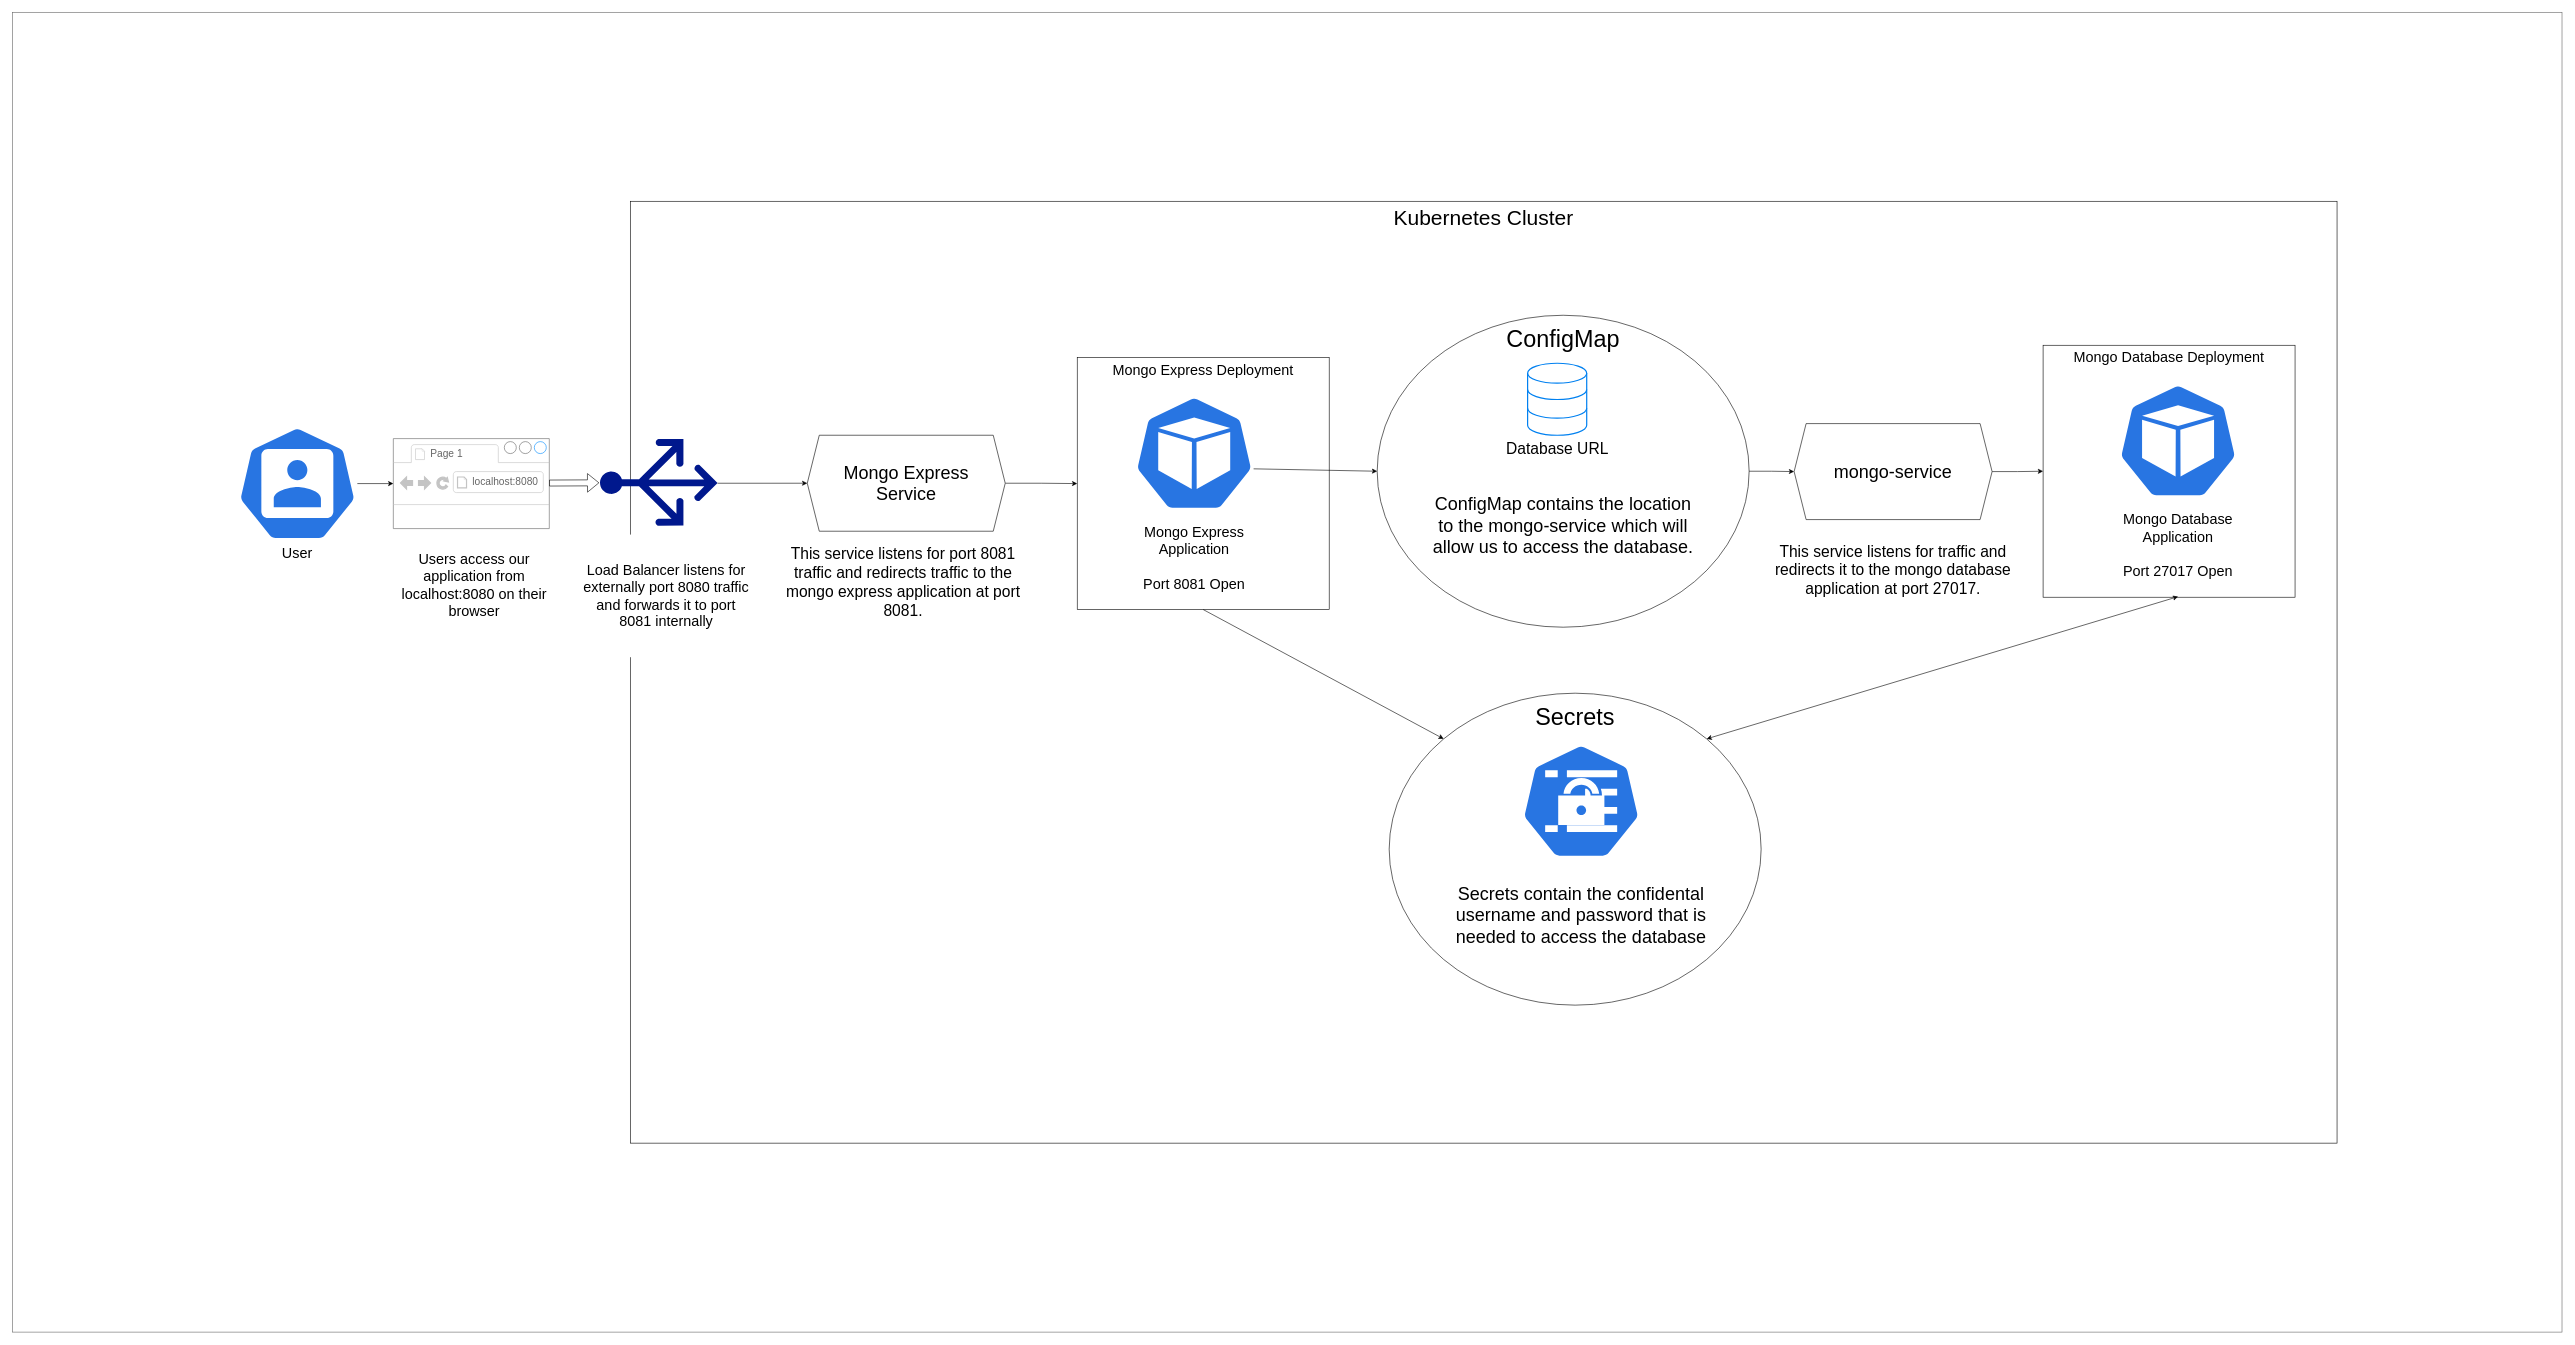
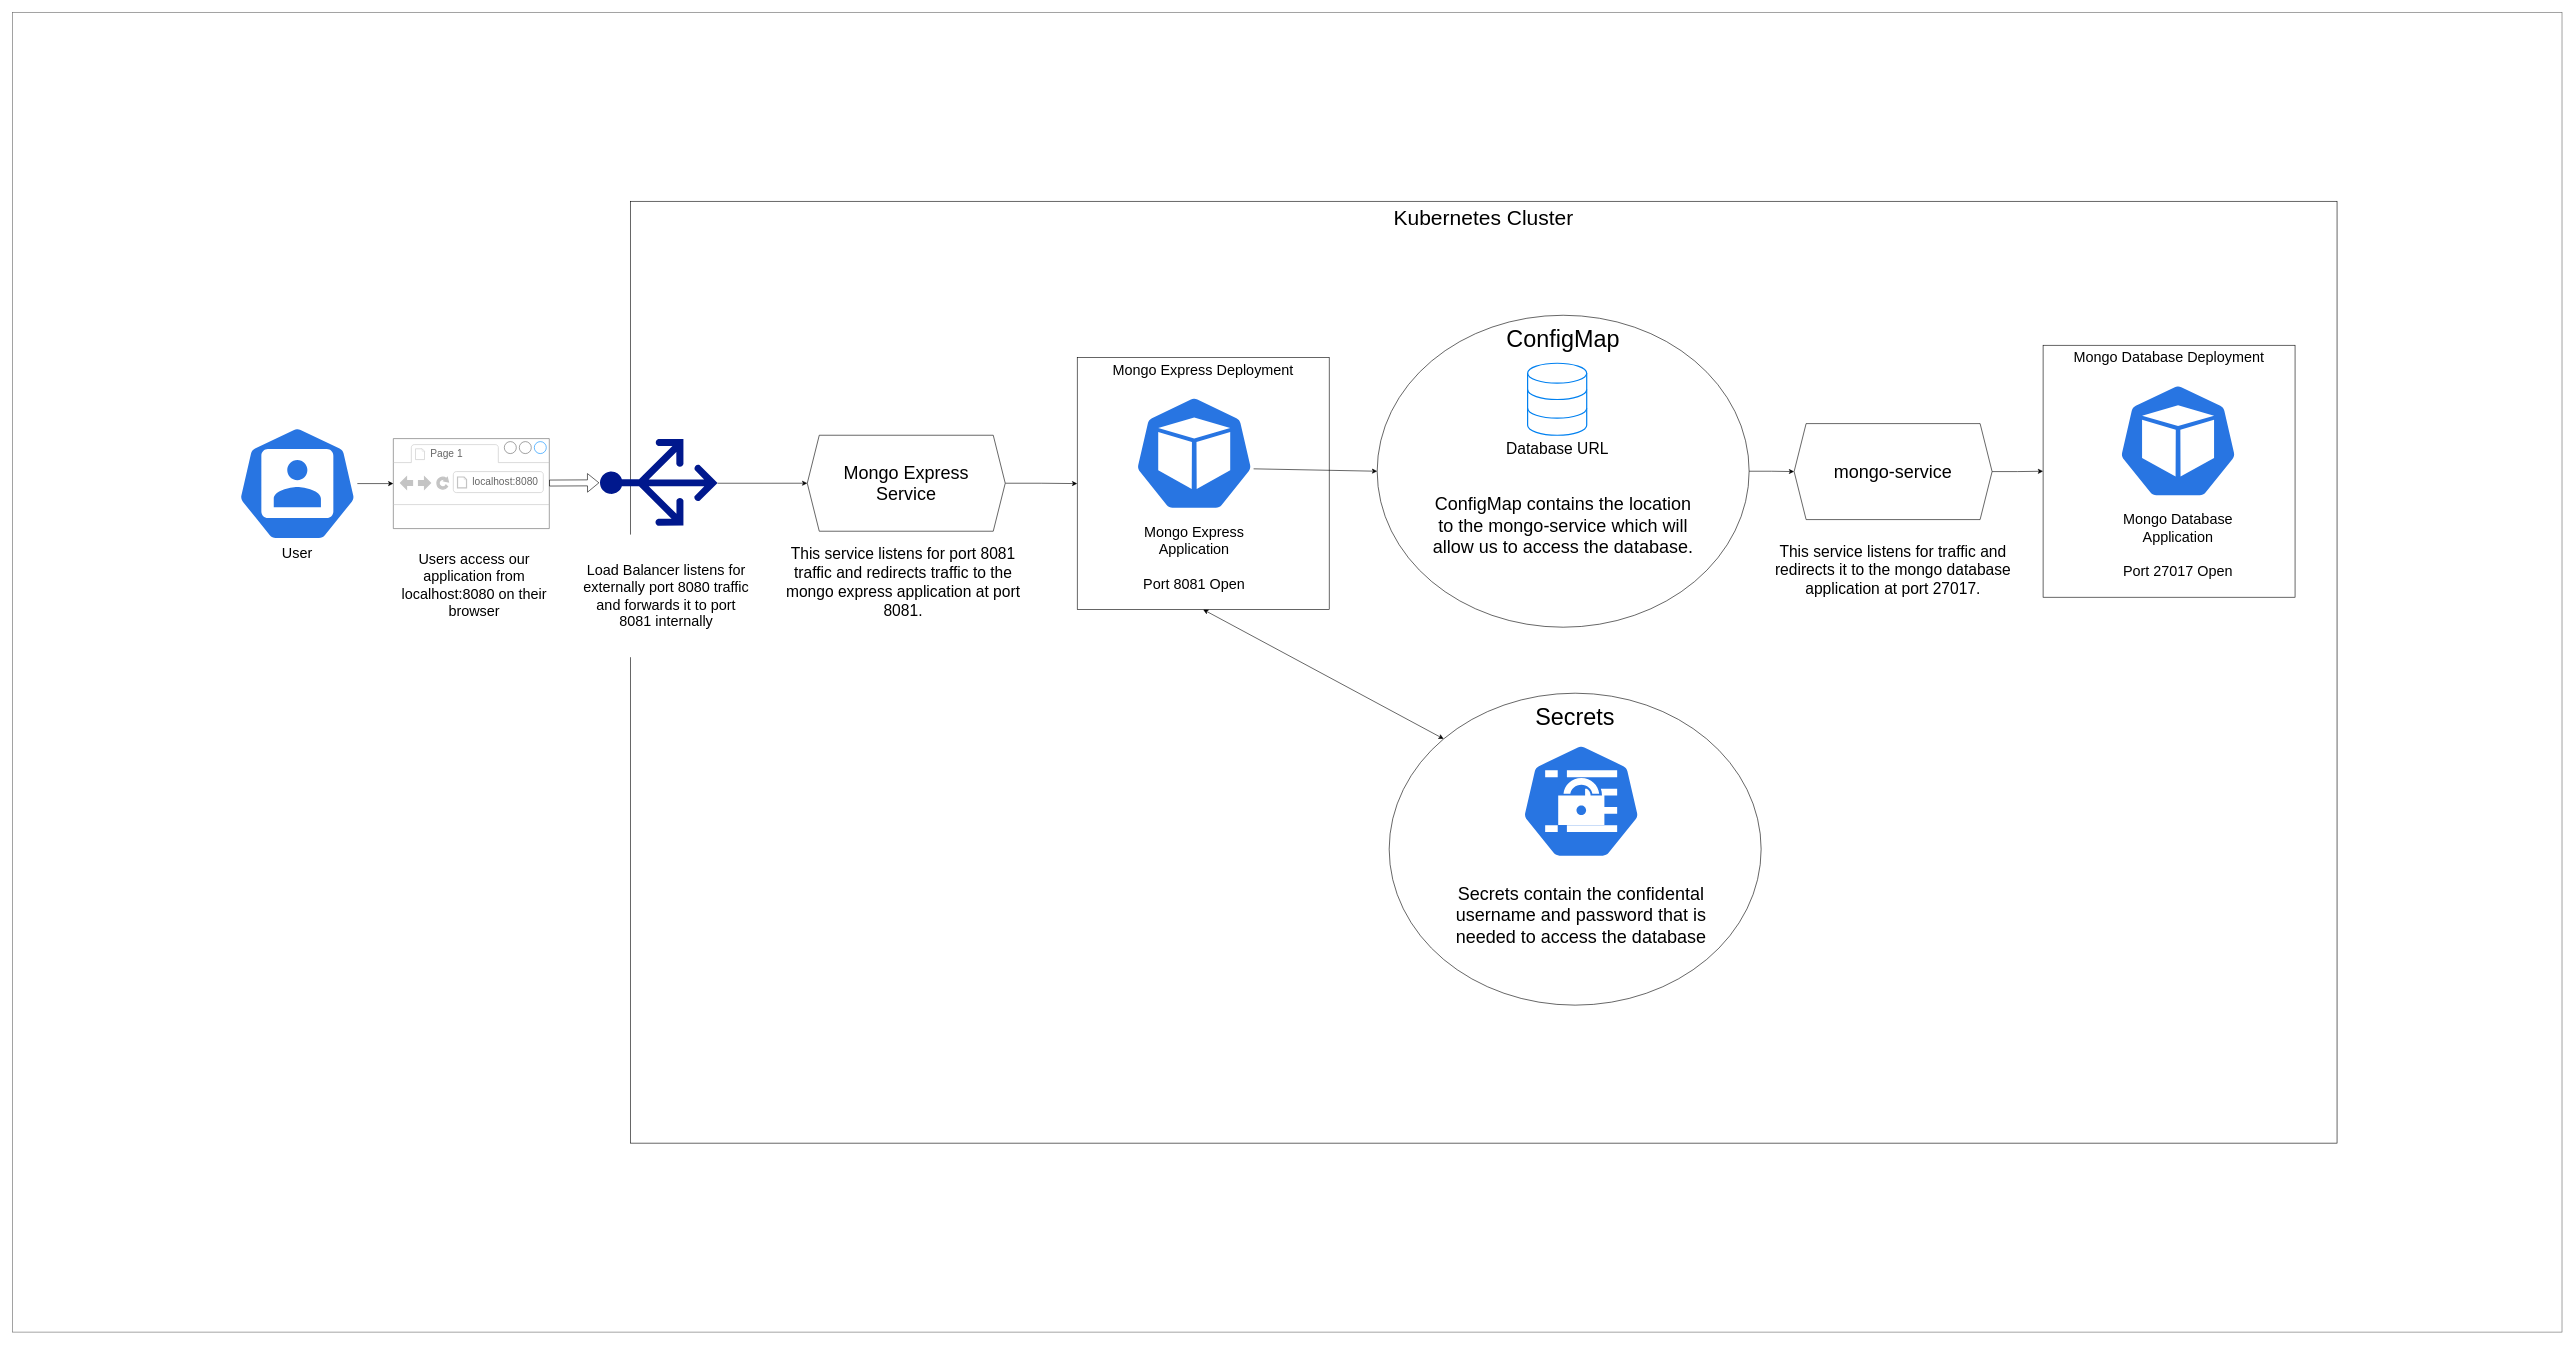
(1206, 611) -> (1208, 612)
(1943, 668) -> none
